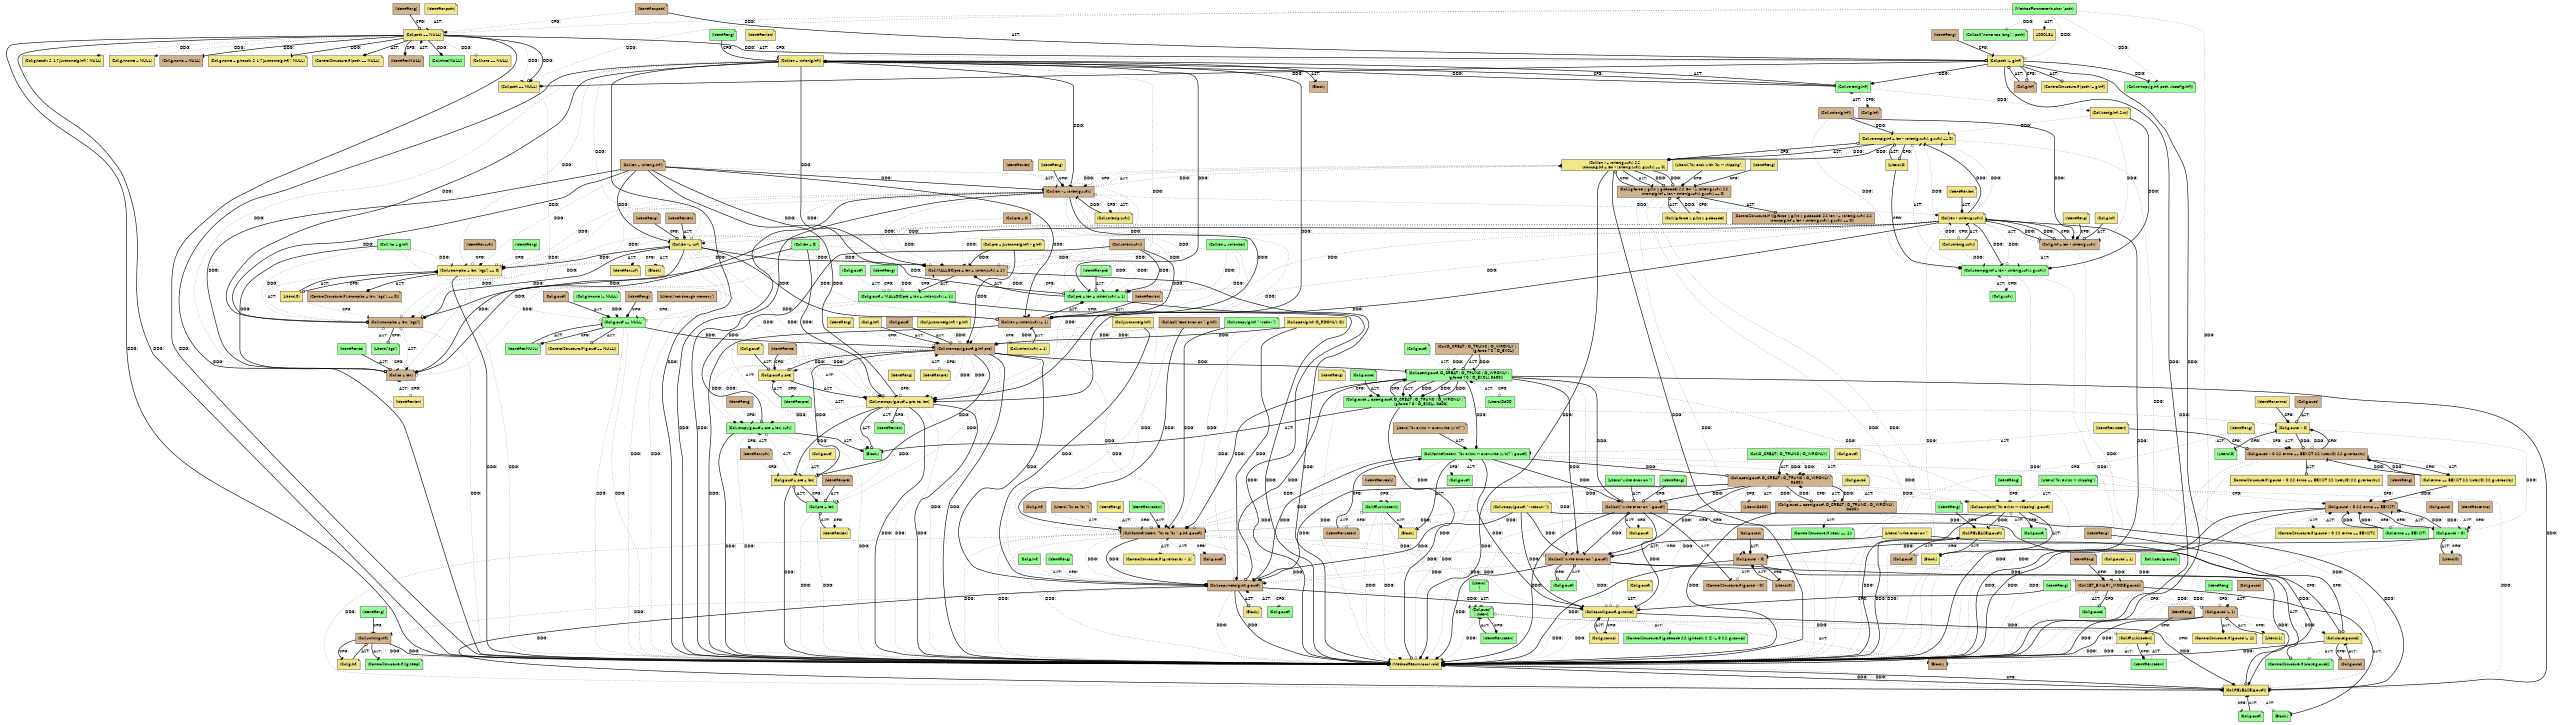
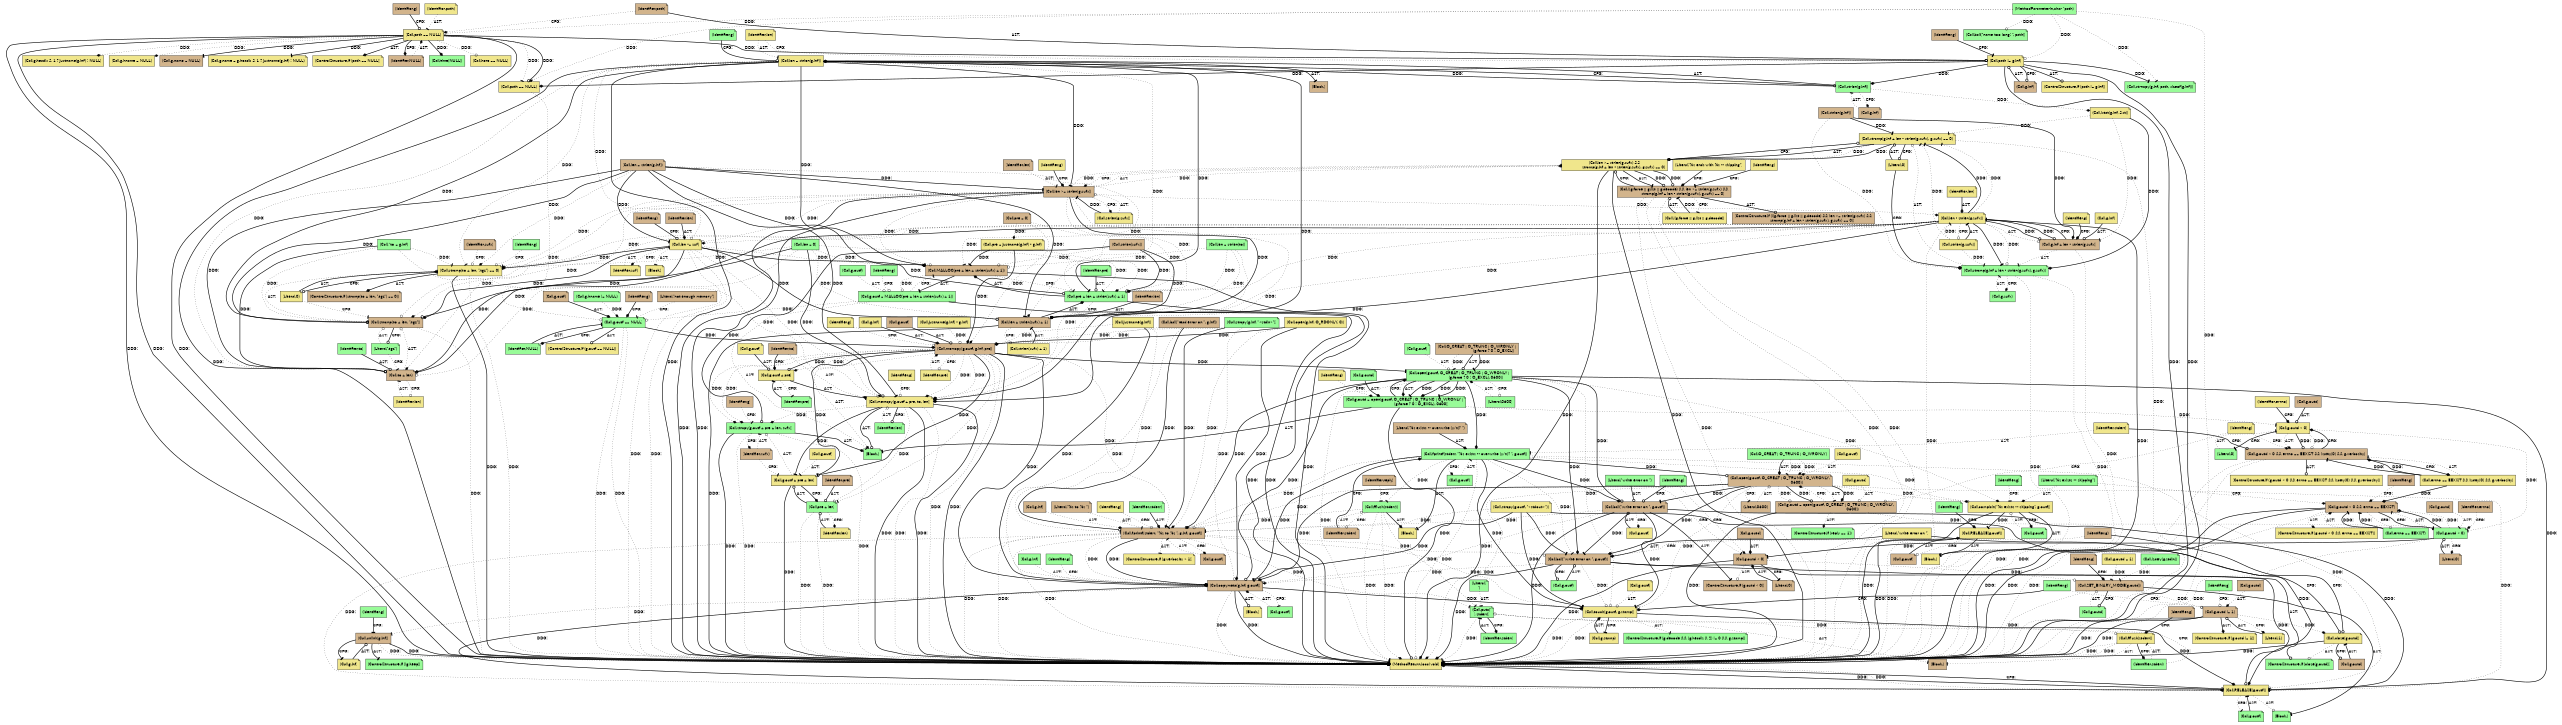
(2044, 35) -> none
(921, 224) -> (1015, 231)
(2160, 559) -> (2160, 559)
